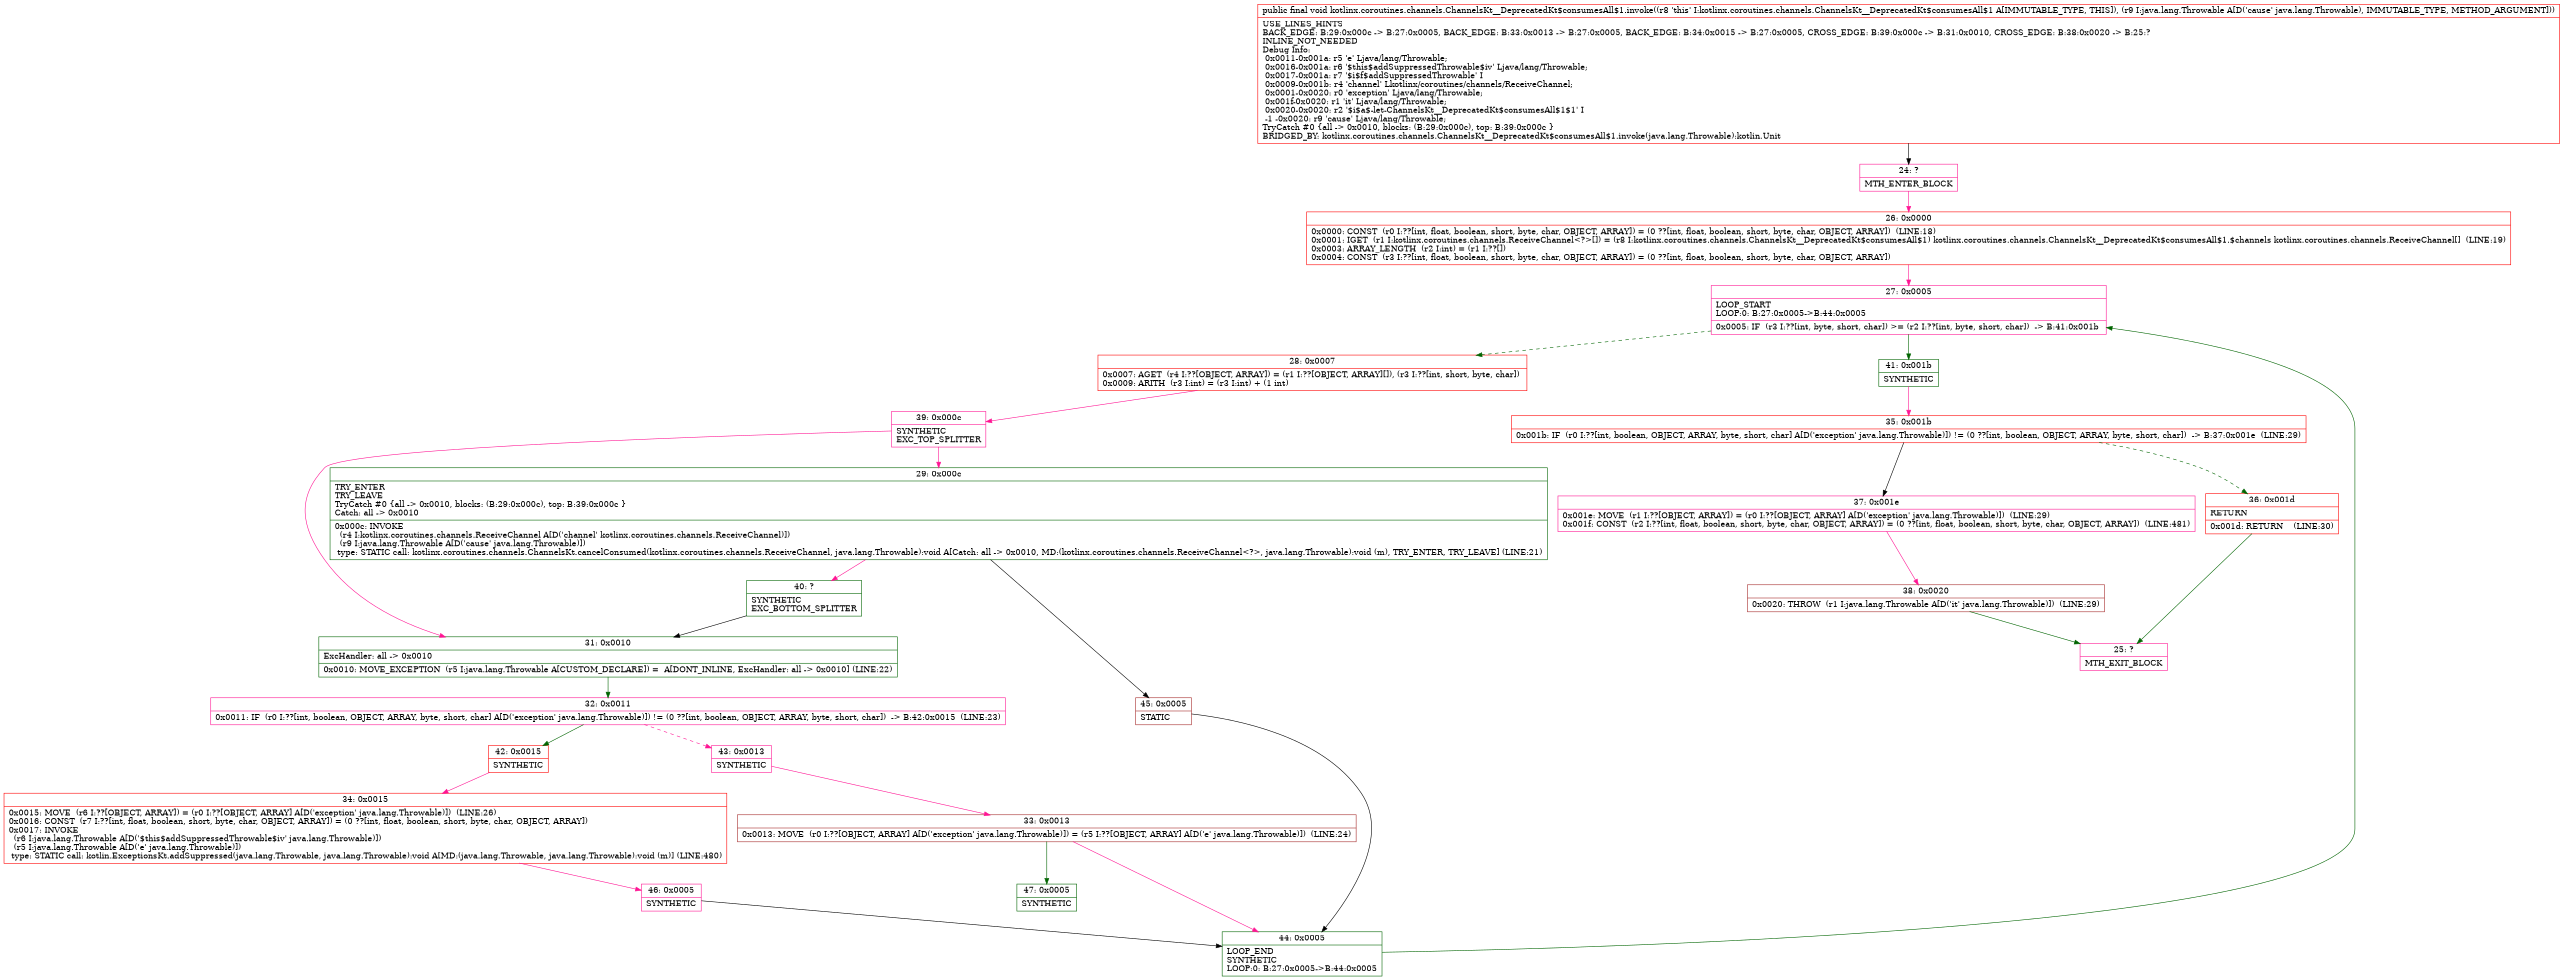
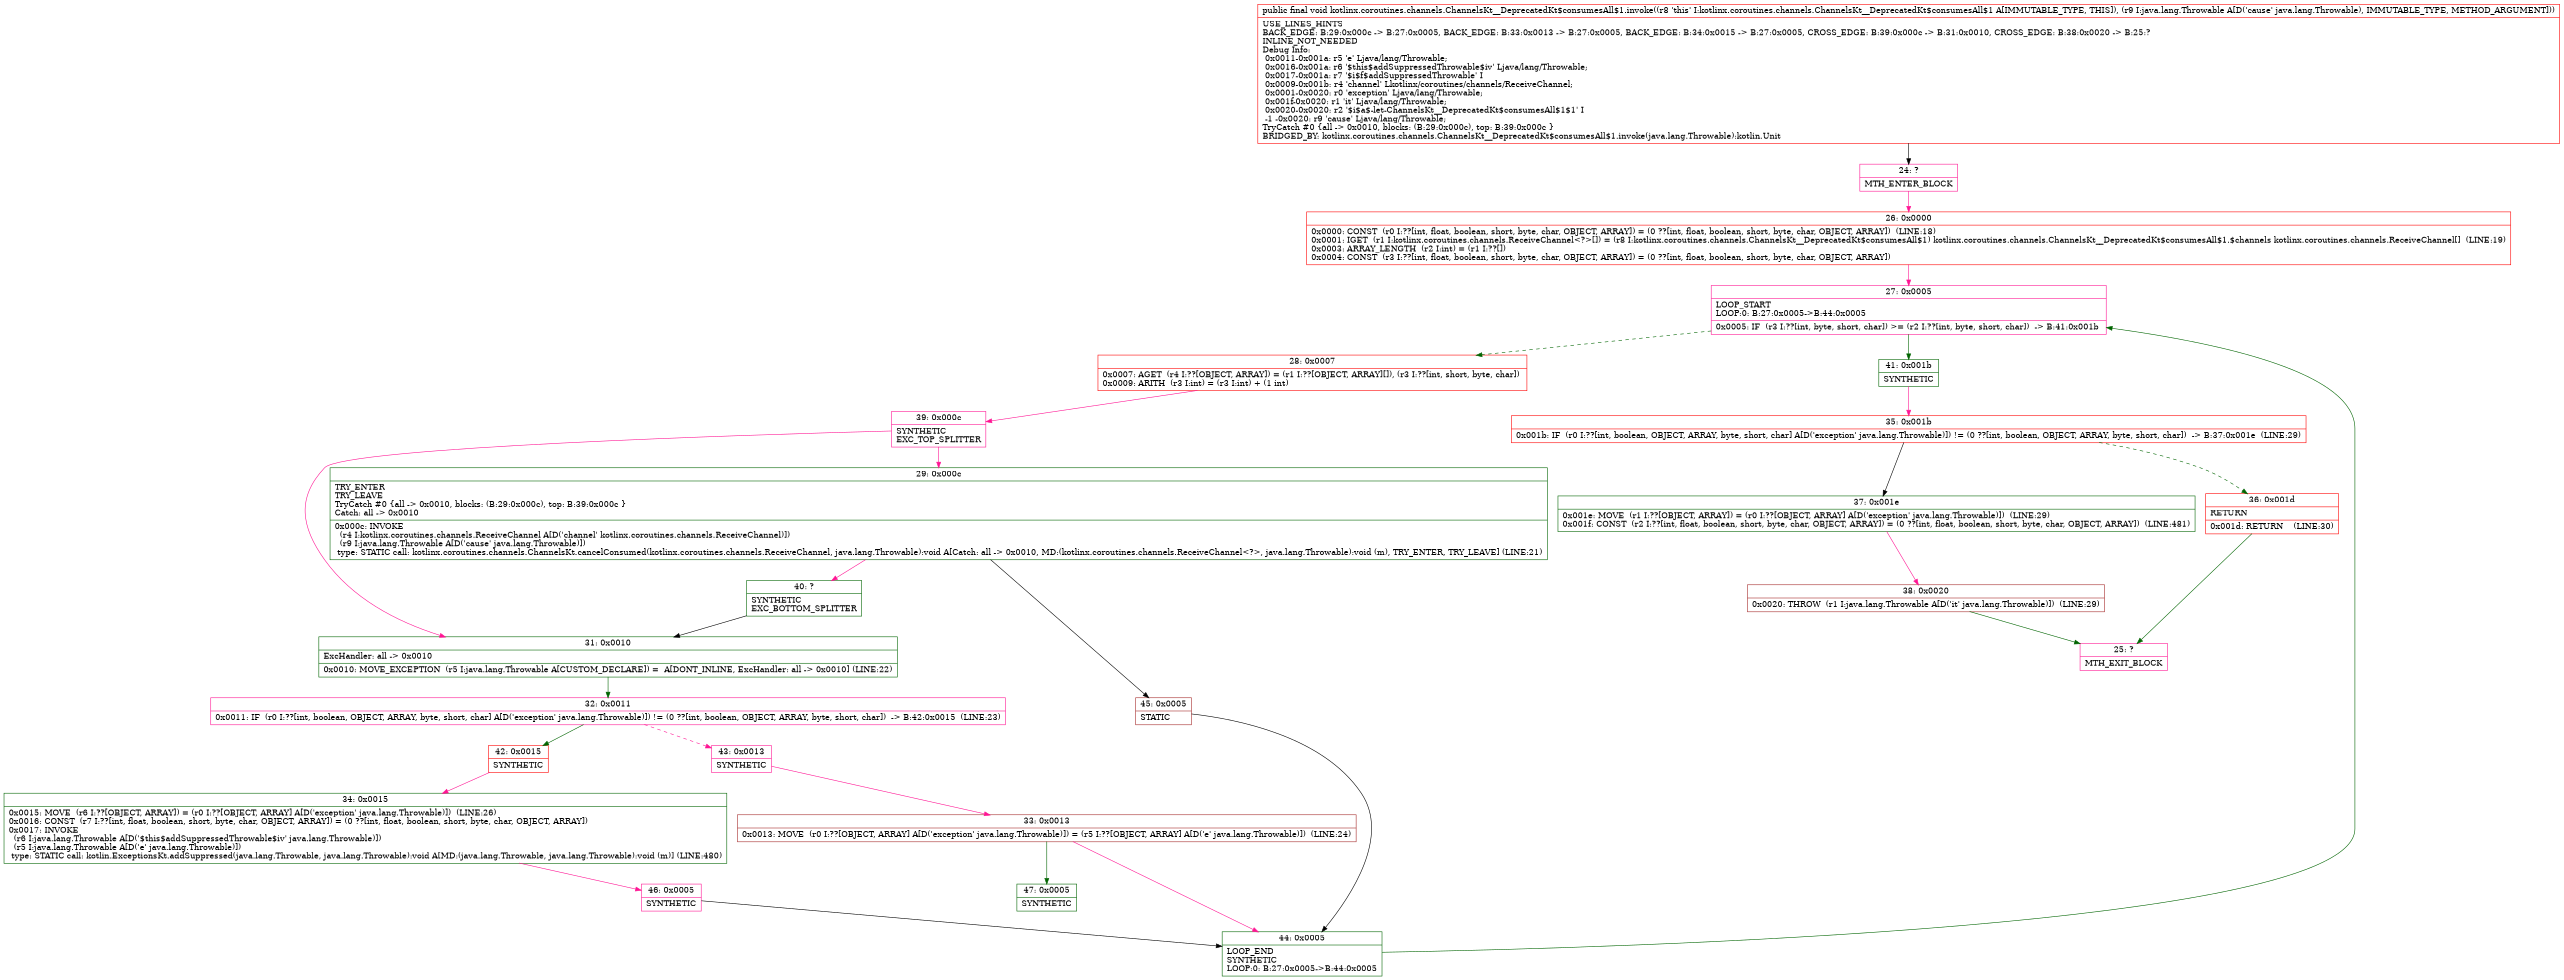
(1877, 514) -> (1877, 514)
(365, 828) -> (365, 828)
